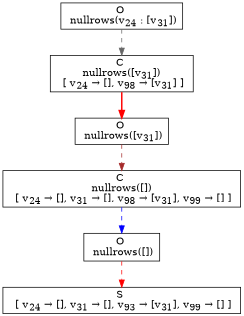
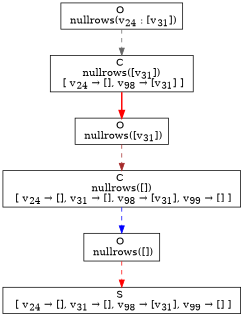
(130, 305) -> (130, 305)
